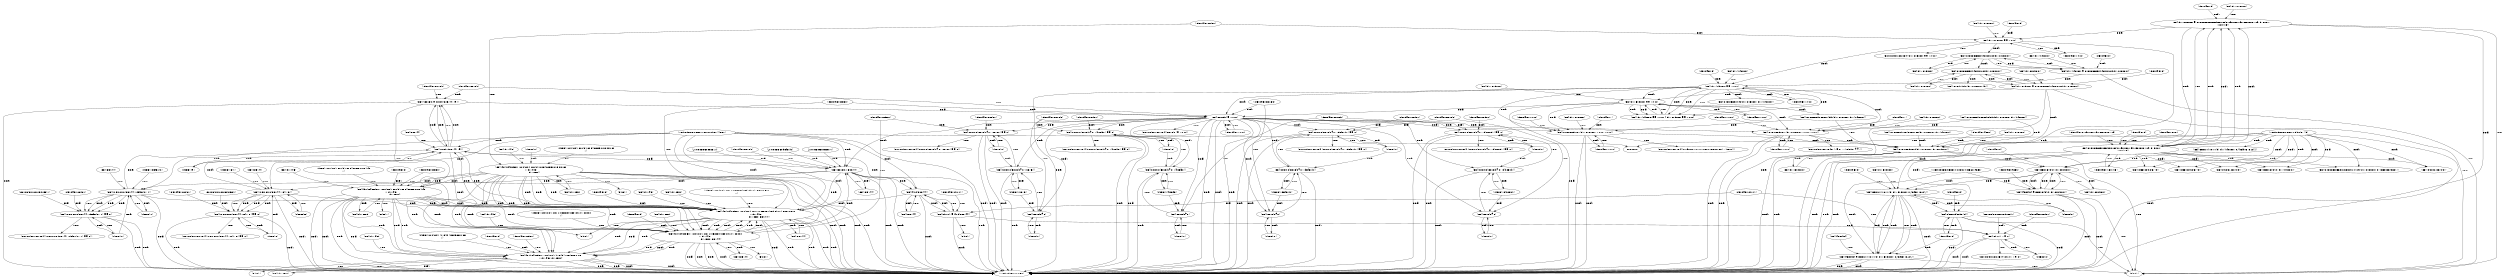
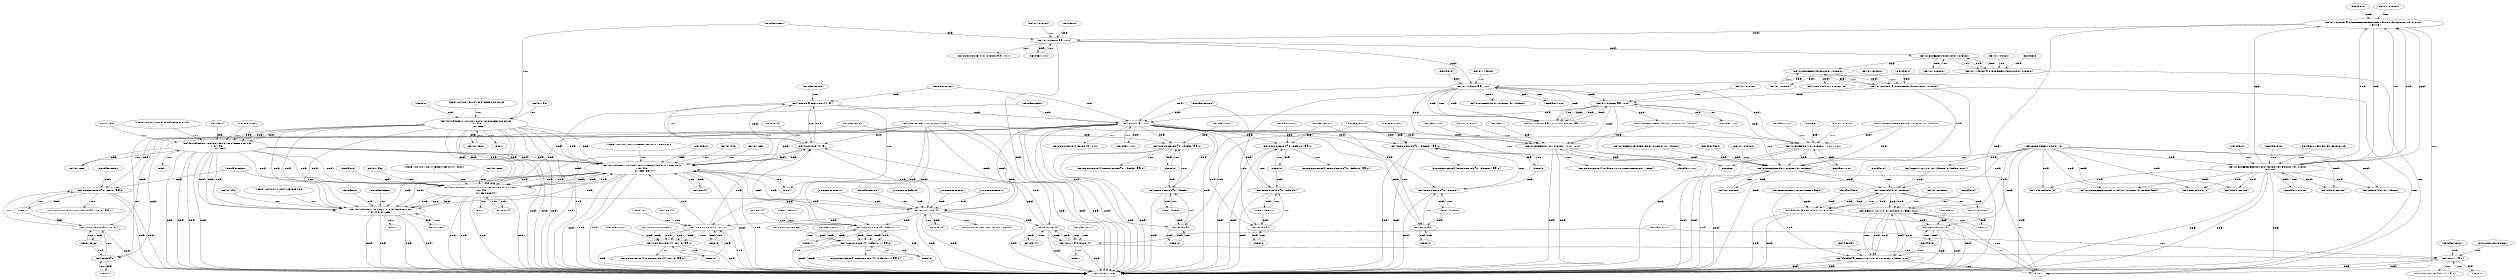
(1835, 150) -> none
(189, 170) -> none
none -> (952, 190)
none -> (987, 228)
